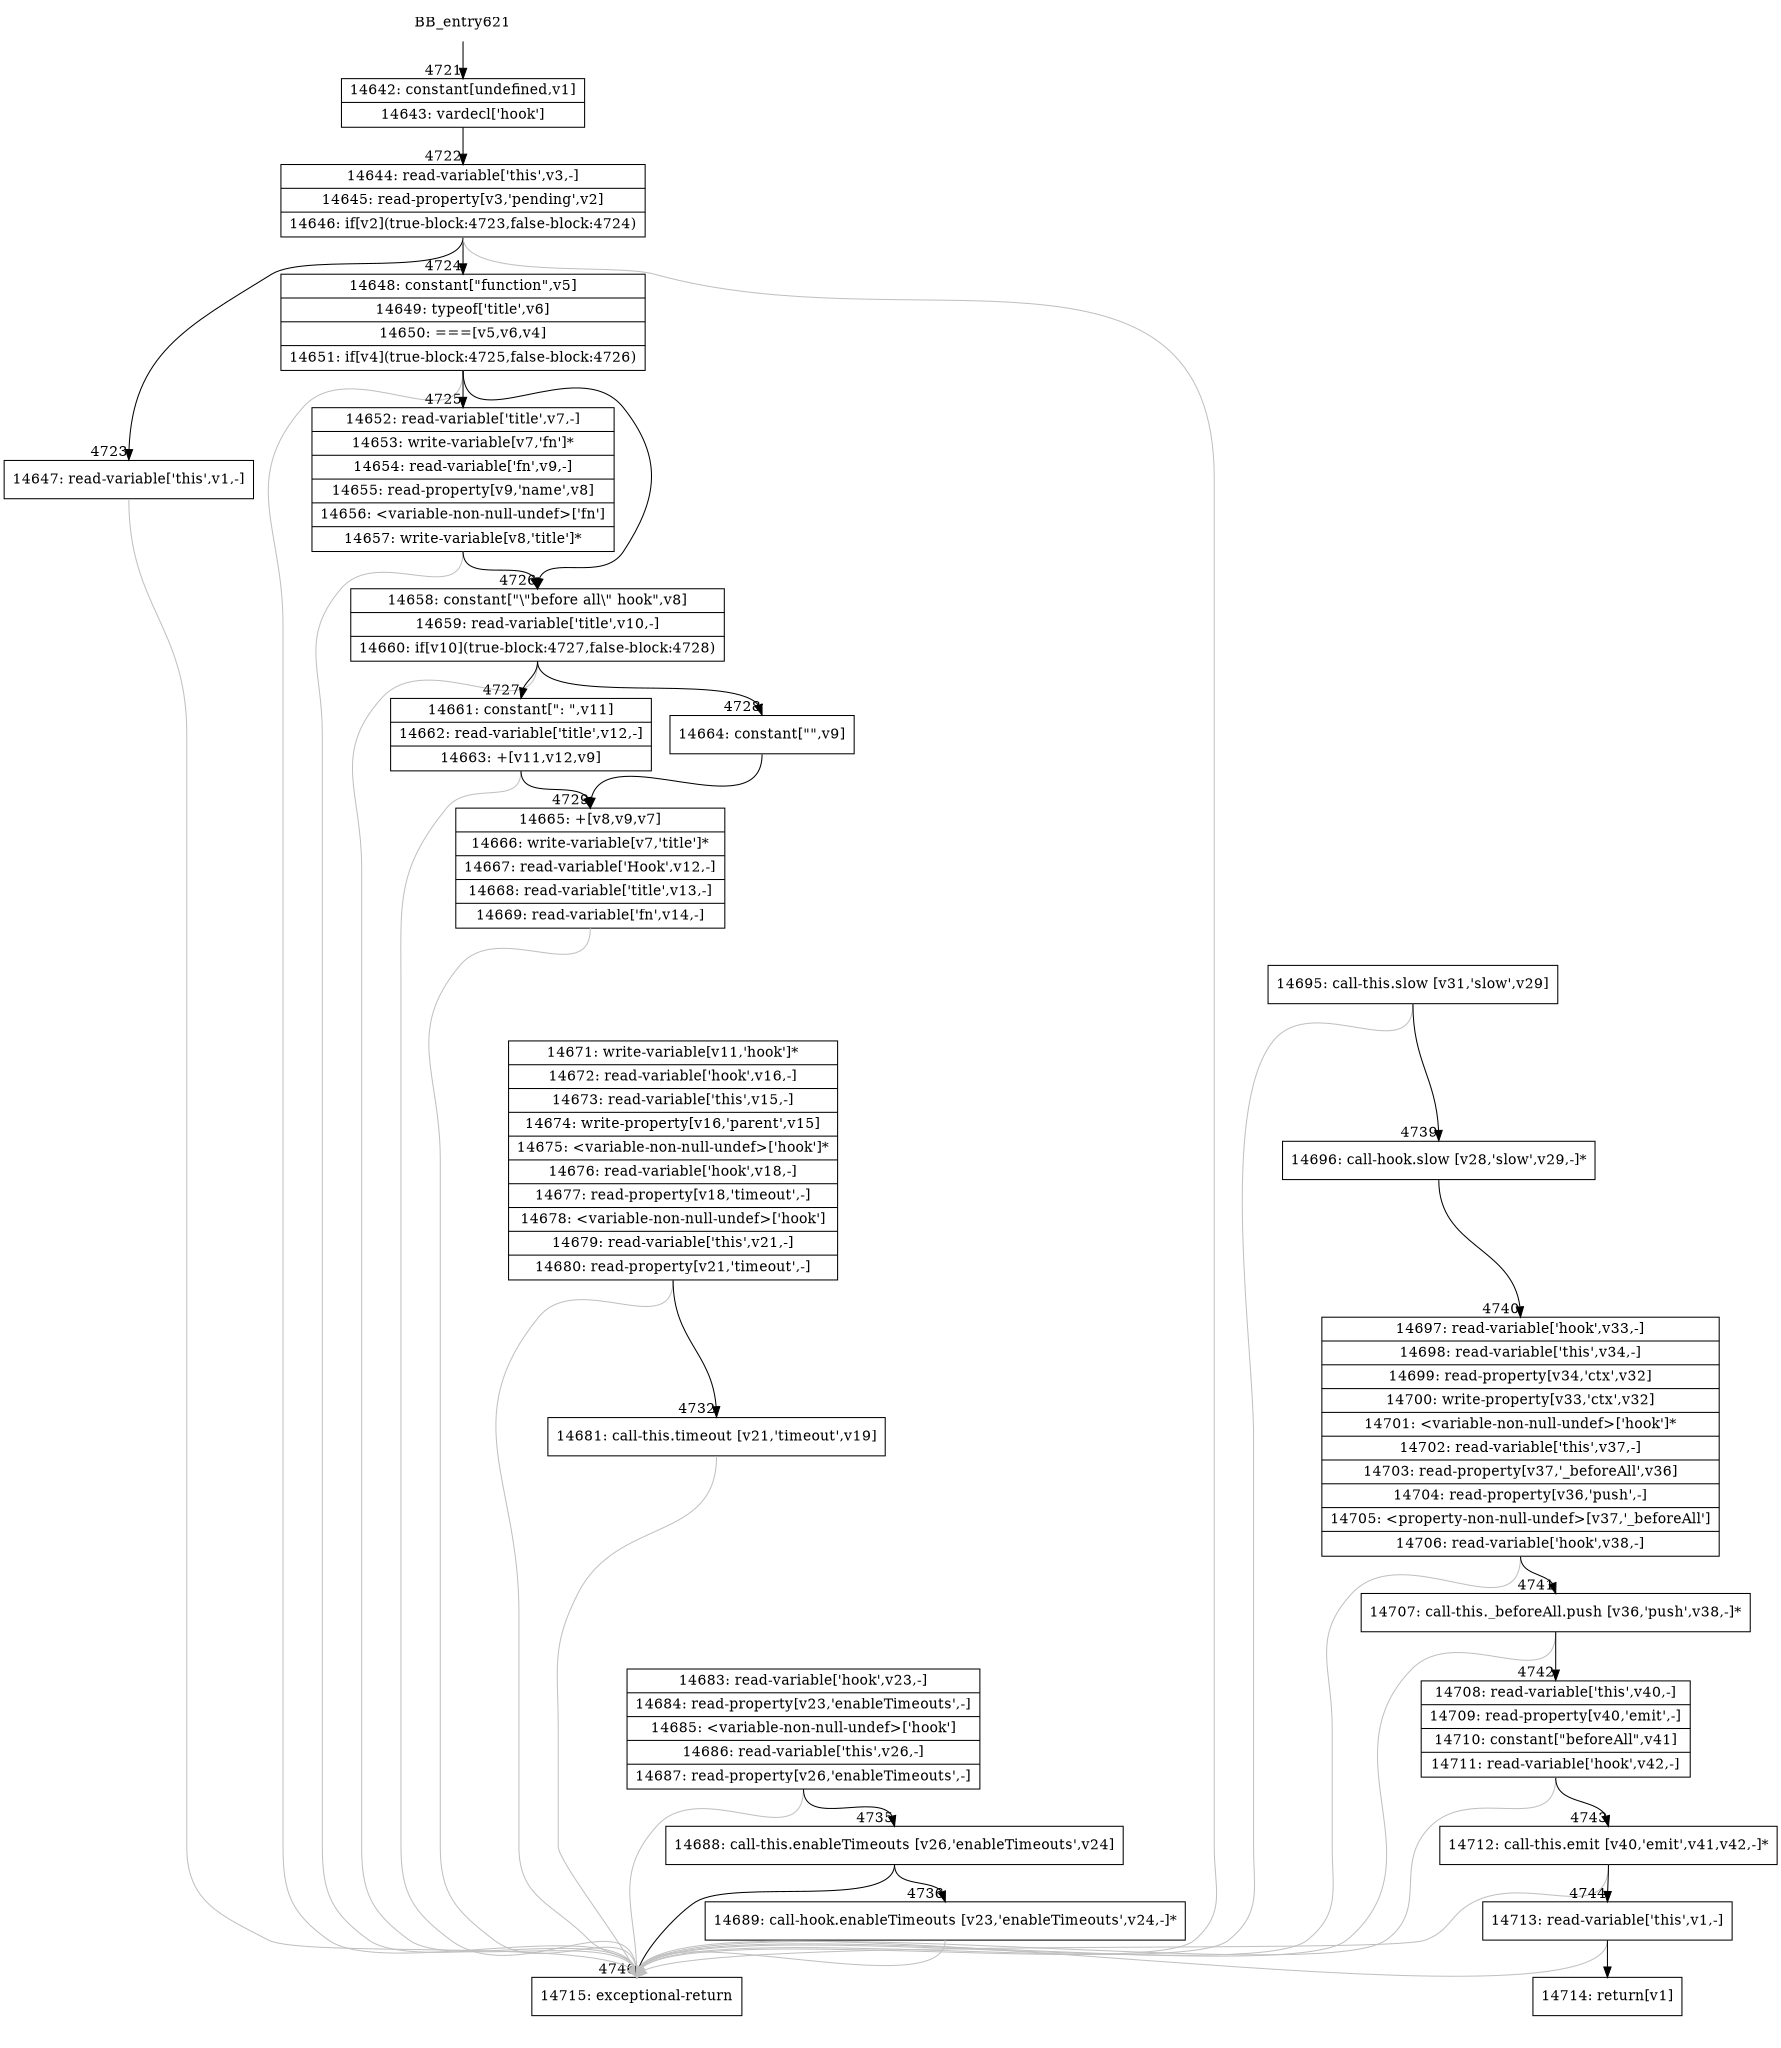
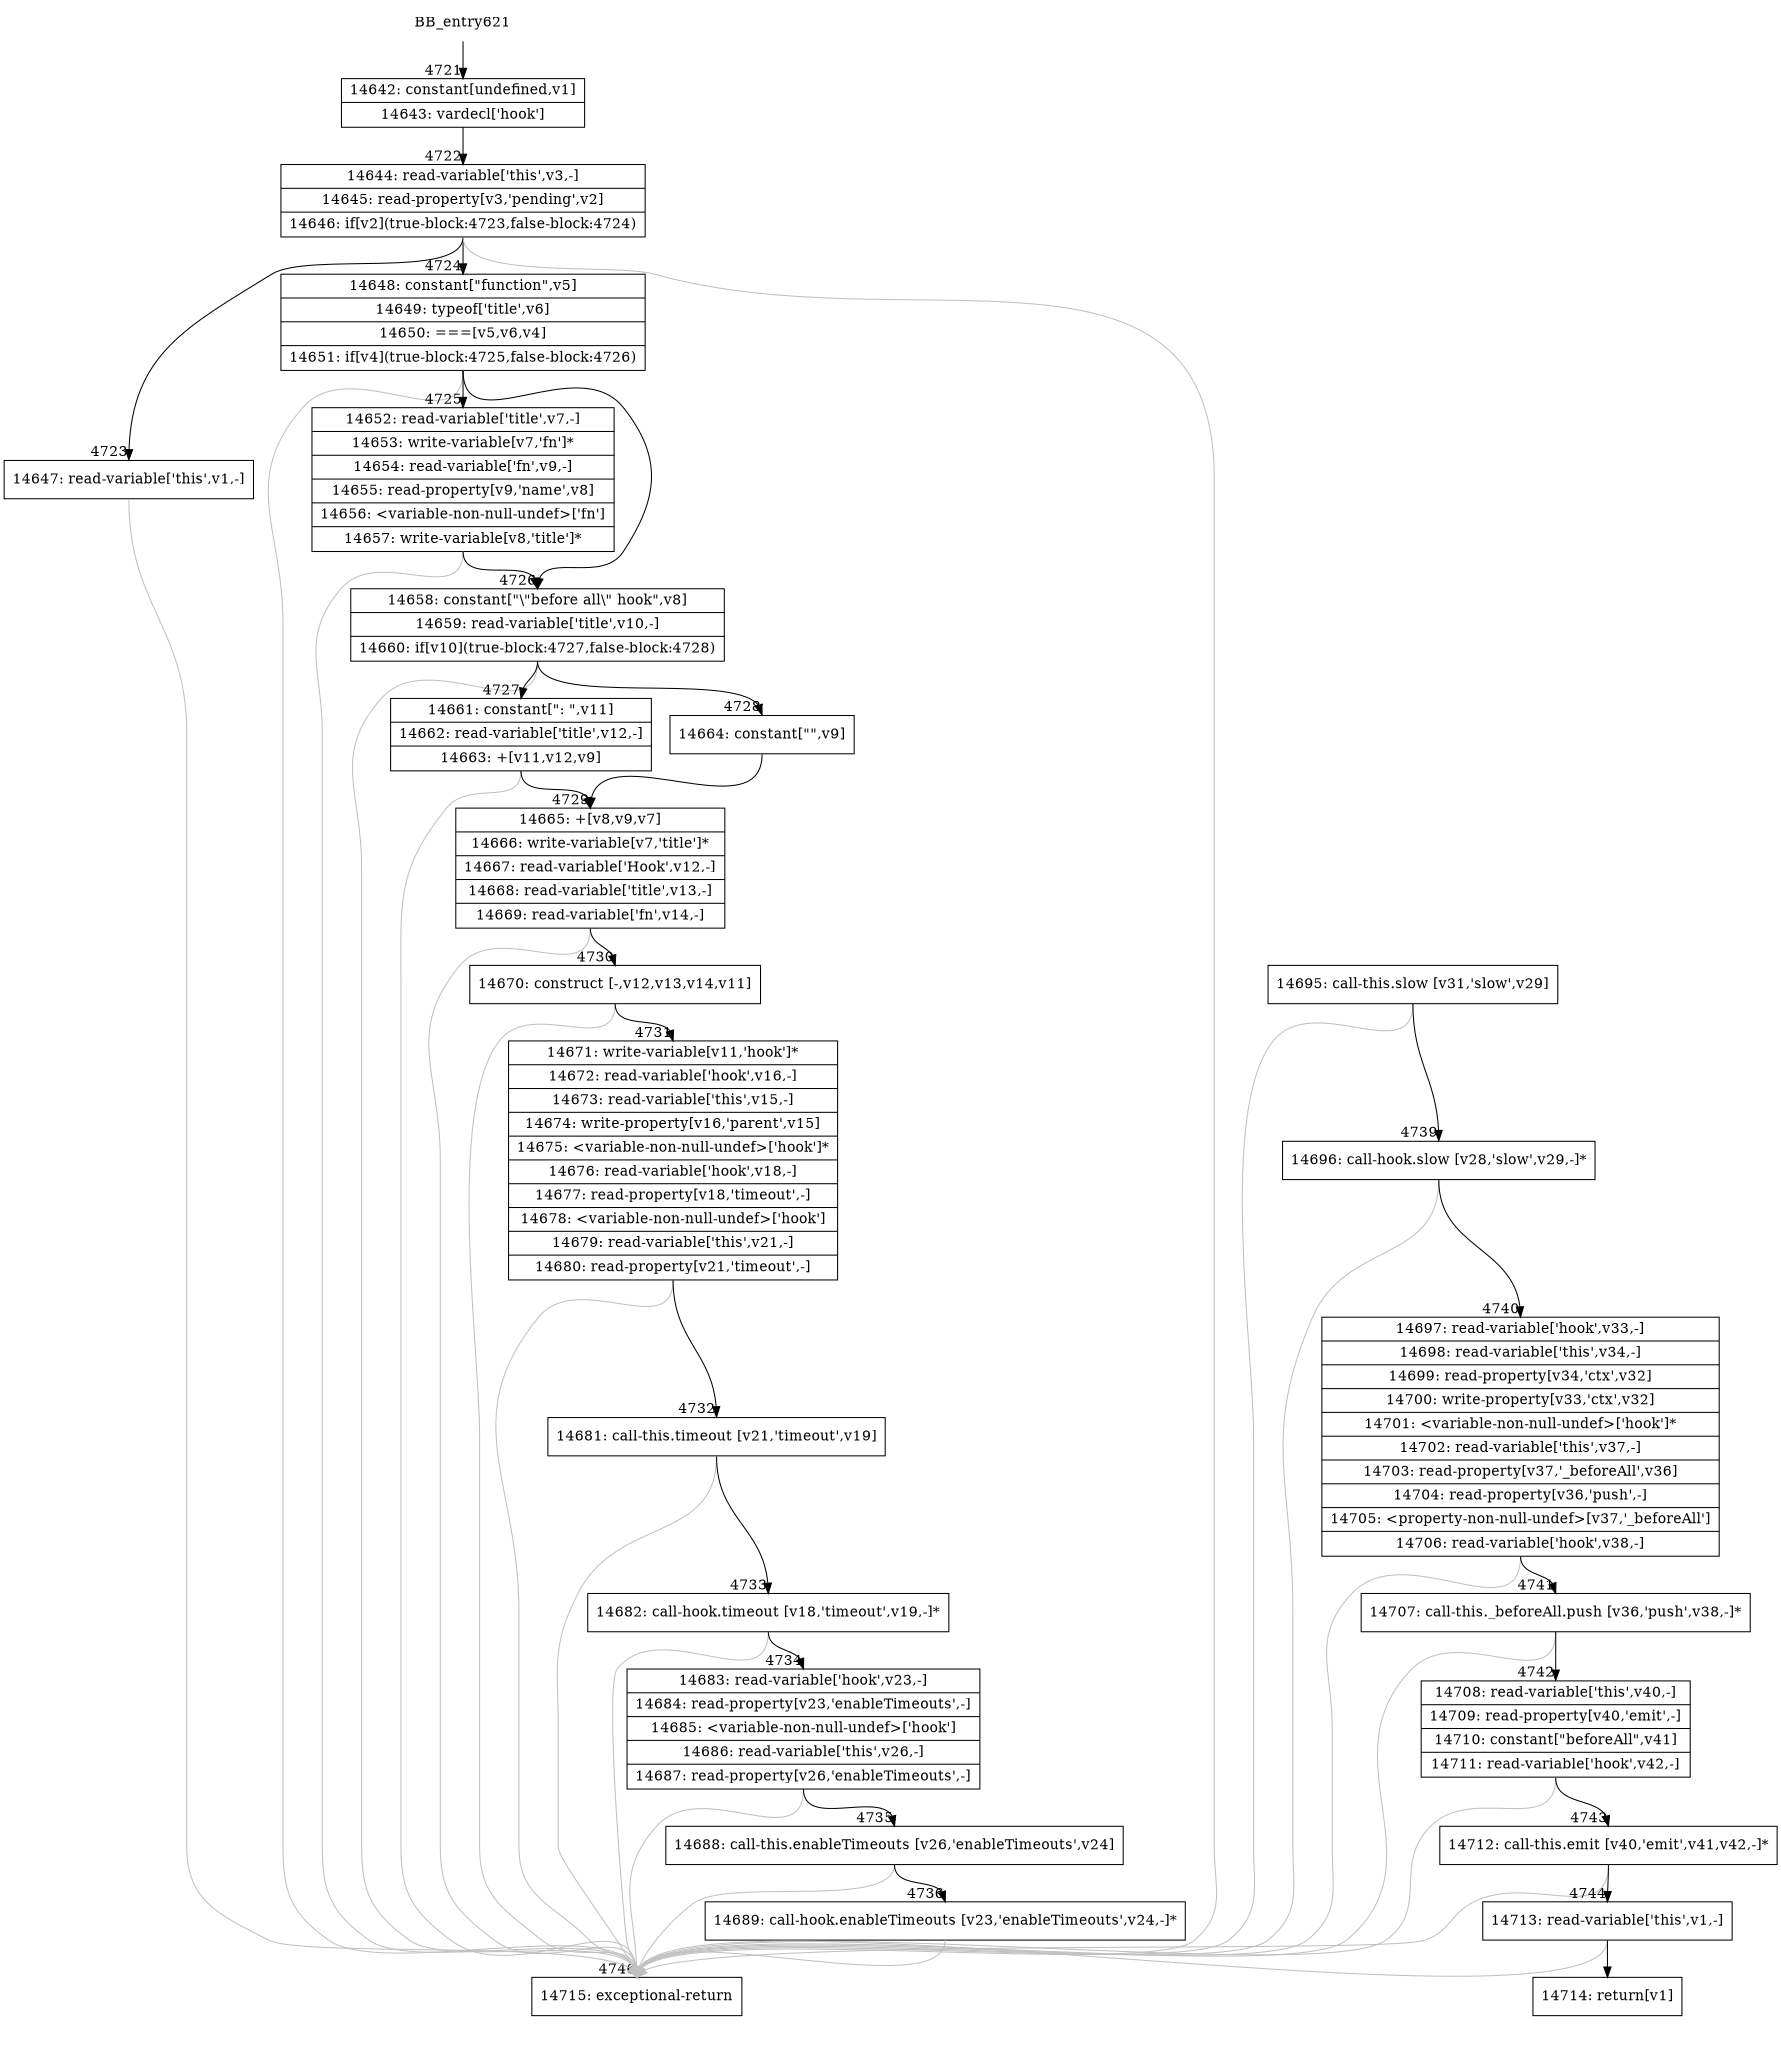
none -> (615, 985)
none -> (768, 1613)
none -> (1293, 1848)
(756, 1892) -> (756, 1892)
